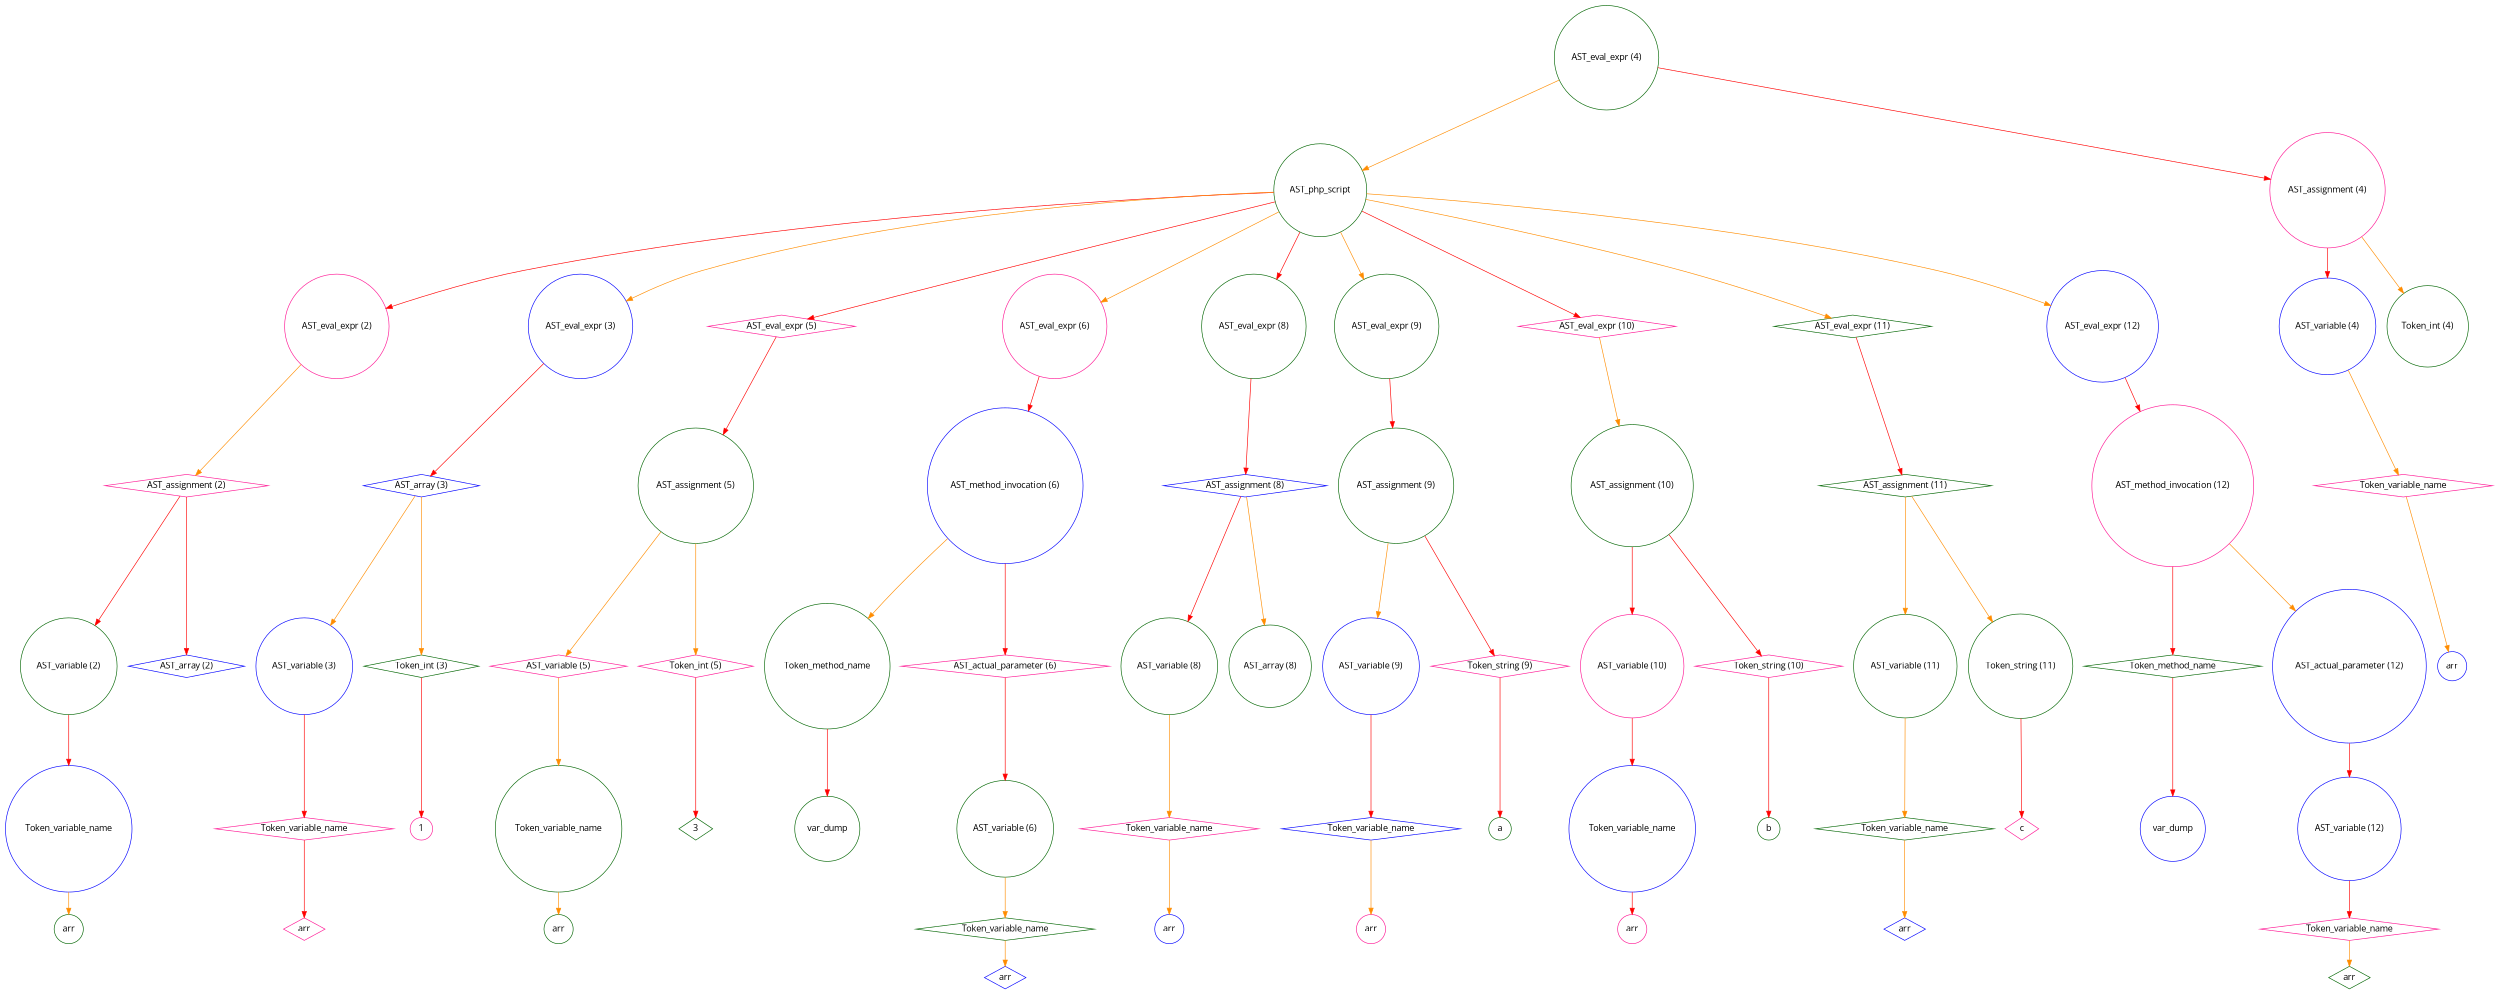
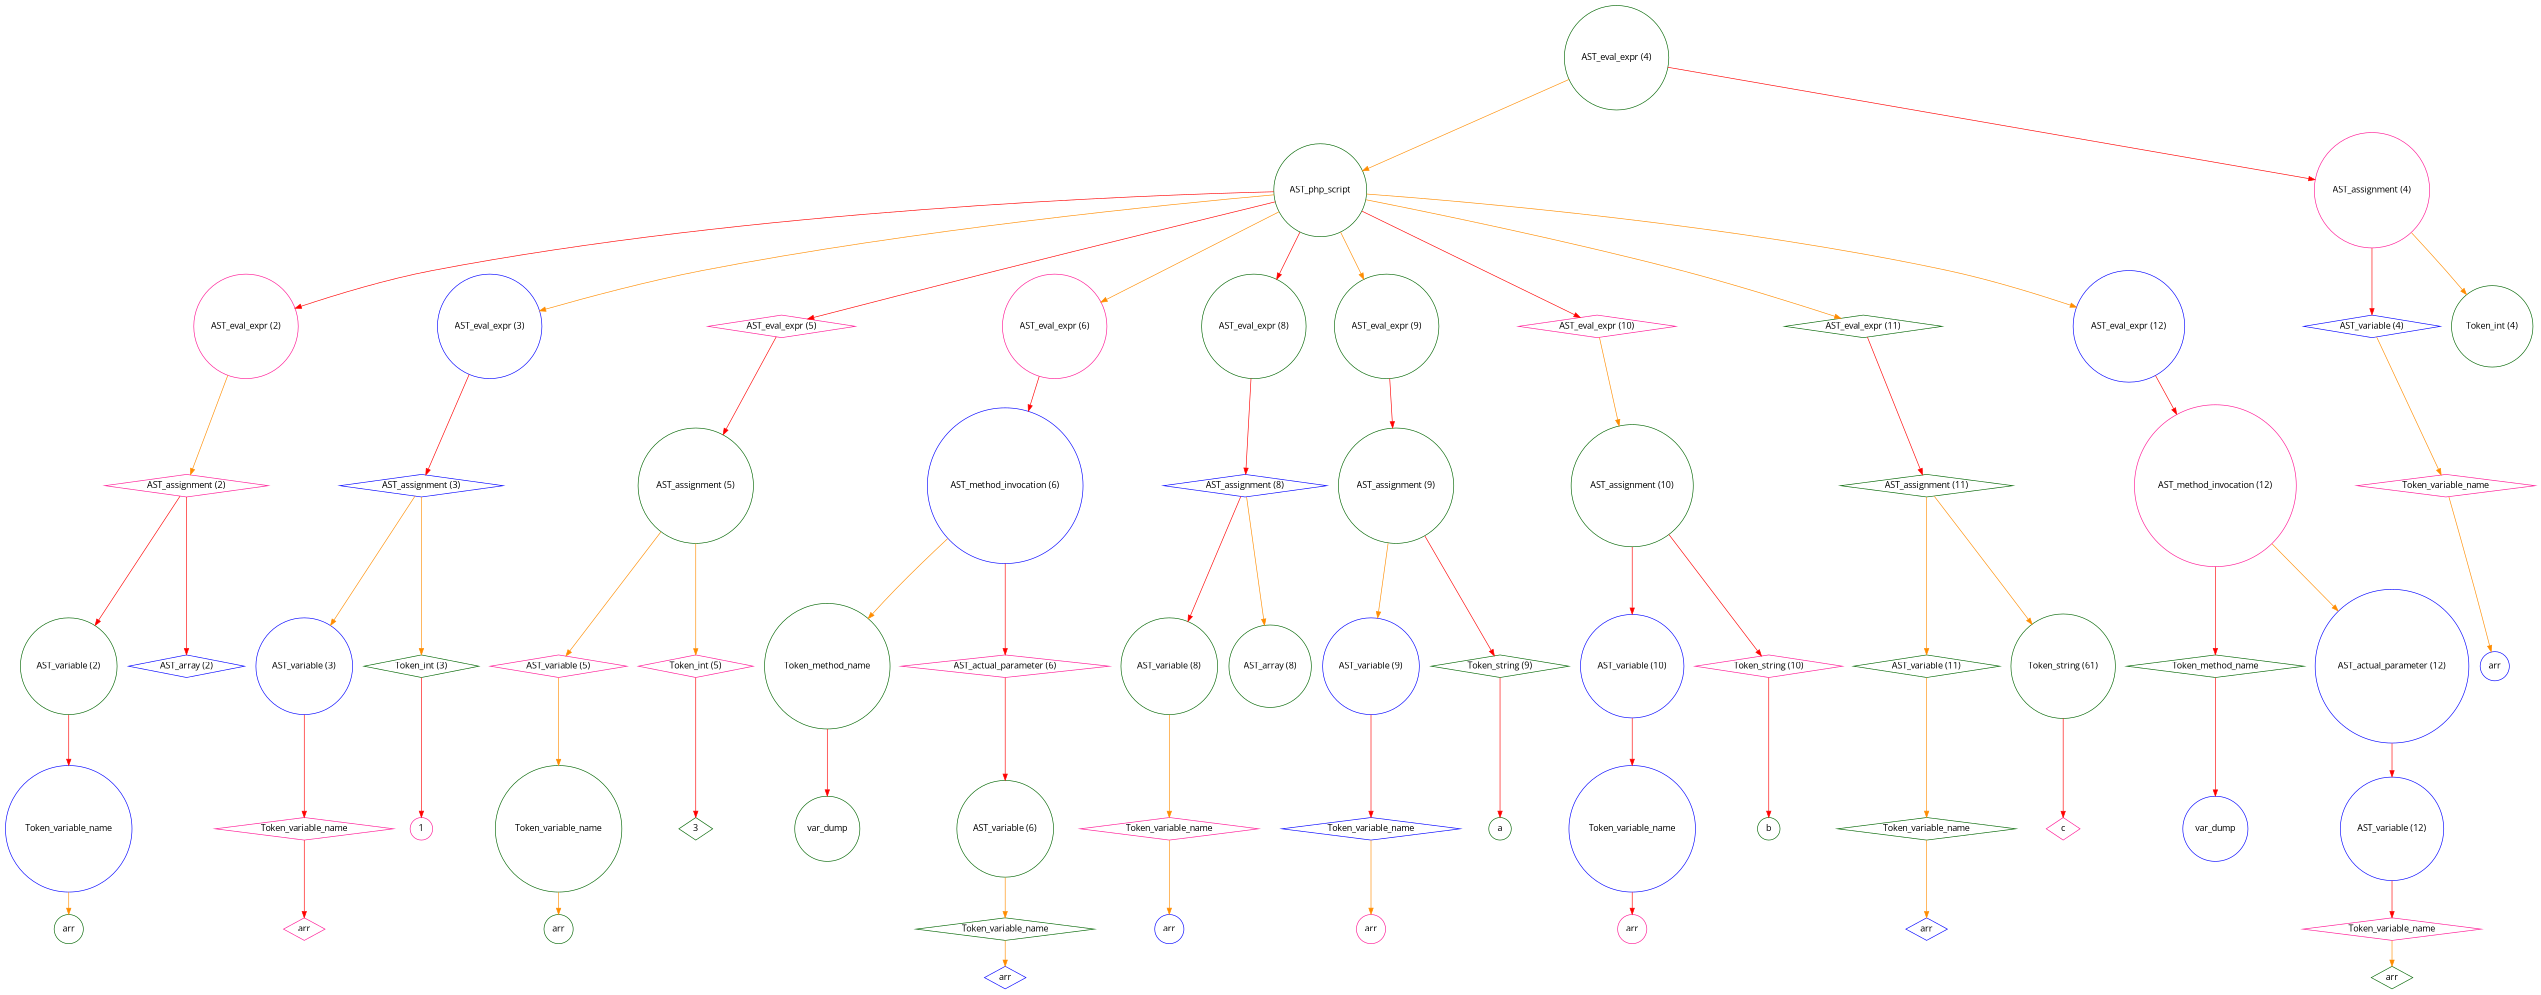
(2327, 326) -> (2372, 326)
(421, 486) -> (421, 486)
(1500, 666) -> (1500, 666)
(1632, 666) -> (1632, 666)
(1905, 666) -> (1927, 666)
(2021, 666) -> (2063, 666)
